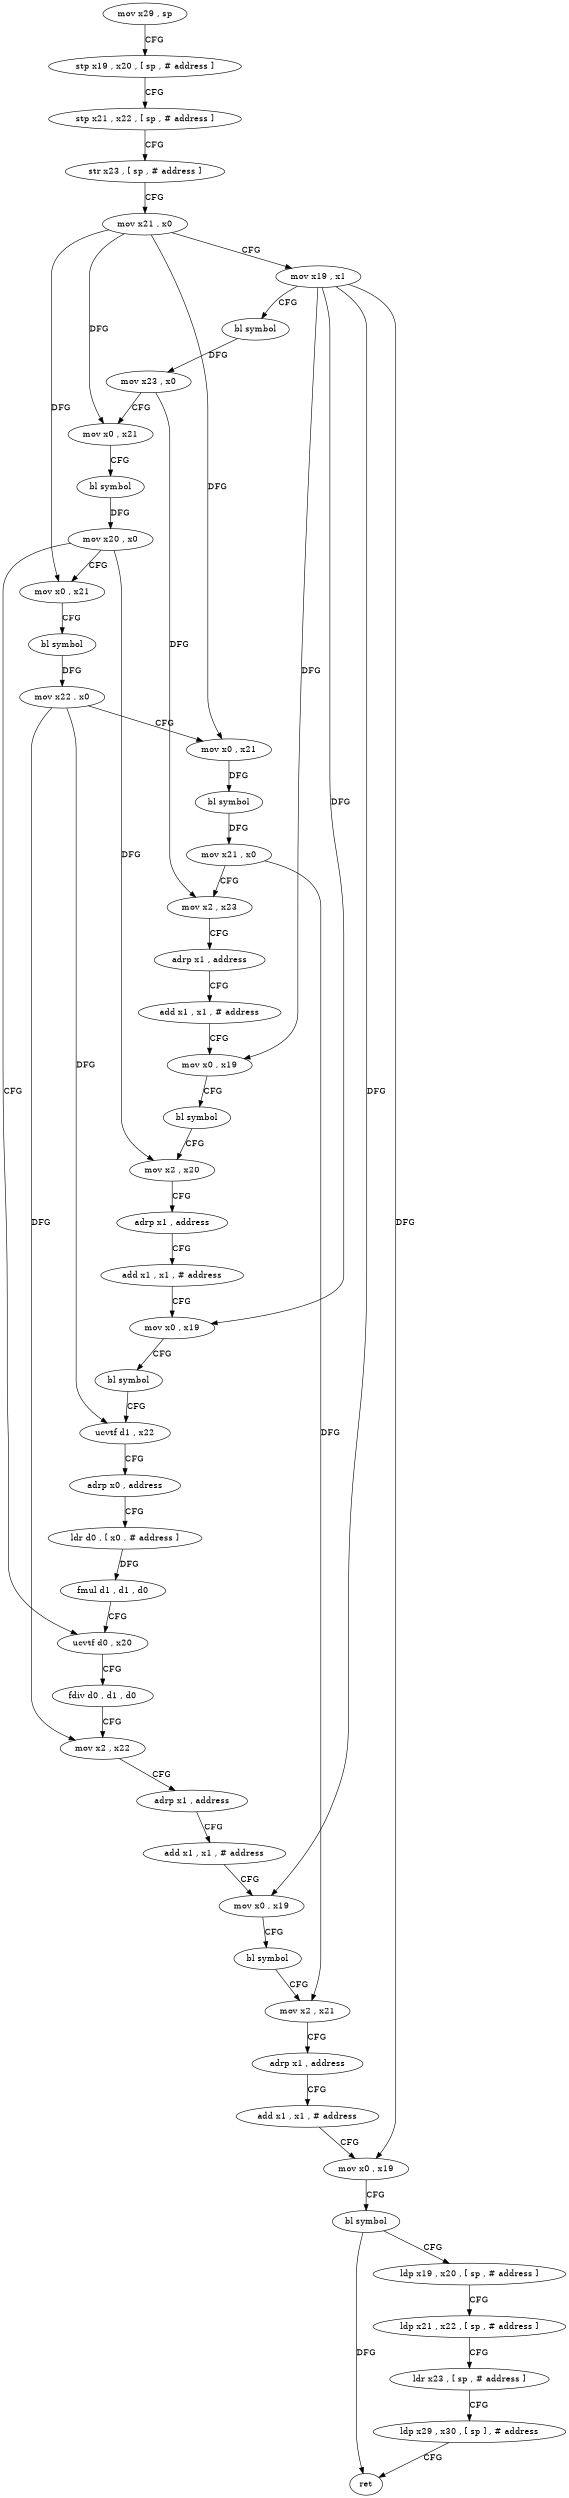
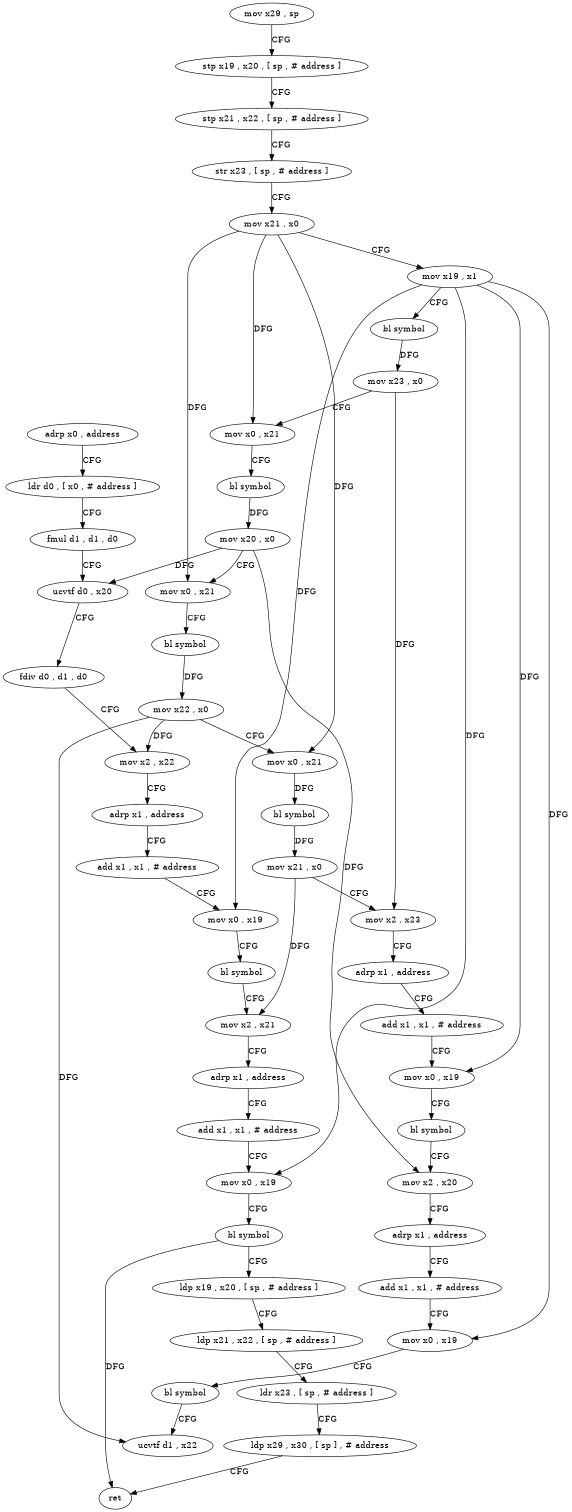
(13, 1091) -> (185, 566)
(125, 1456) -> none
(130, 1564) -> (92, 513)
